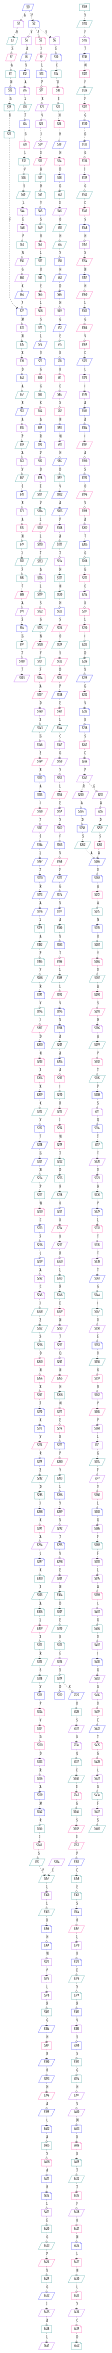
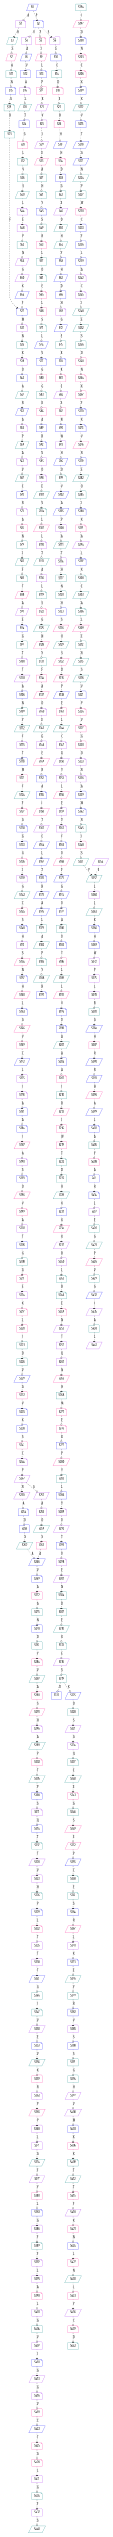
none -> (22, 695)
(40, 1003) -> none
